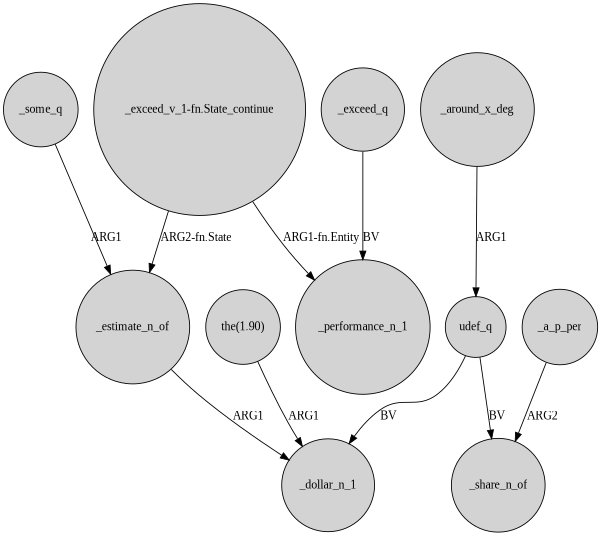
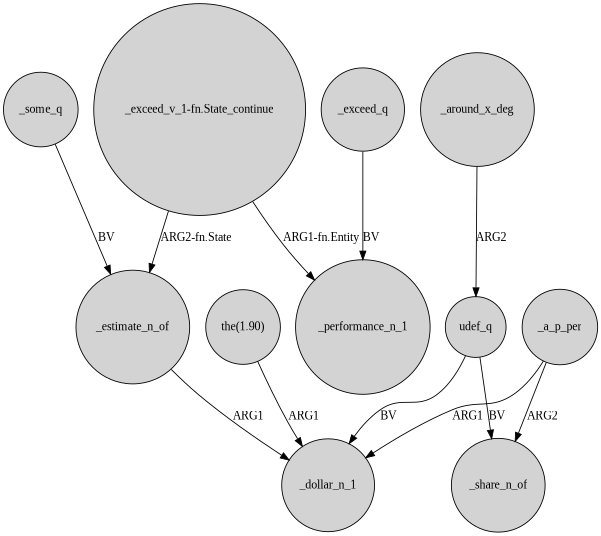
(106, 238) -> (106, 238)
(491, 238) -> (491, 238)
none -> (461, 407)
